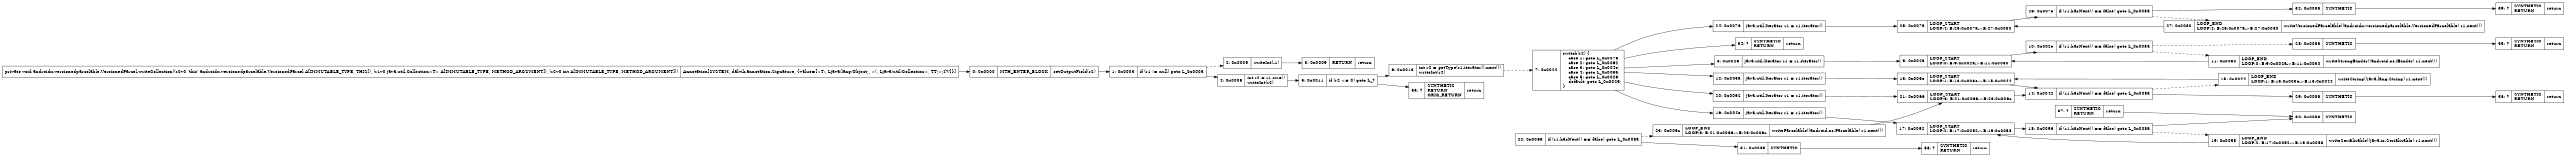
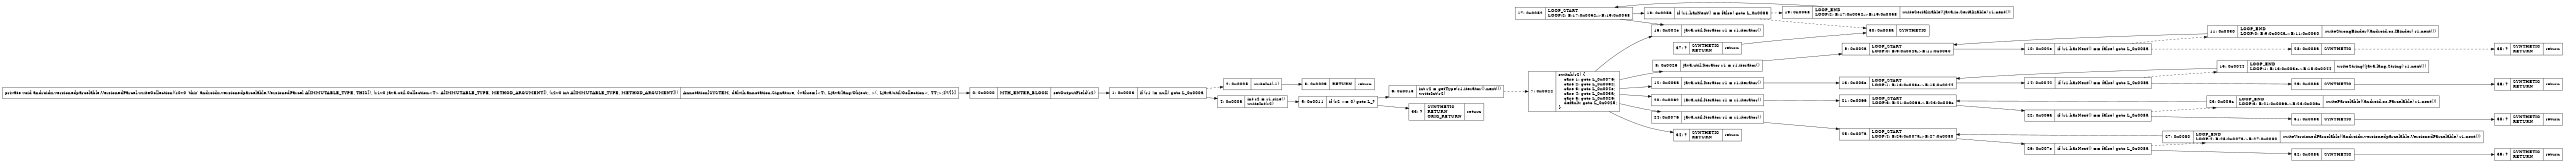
(2424, 44) -> (2423, 49)
(2018, 95) -> (1989, 108)
(1859, 120) -> (1640, 22)
(2221, 122) -> (1812, 24)
